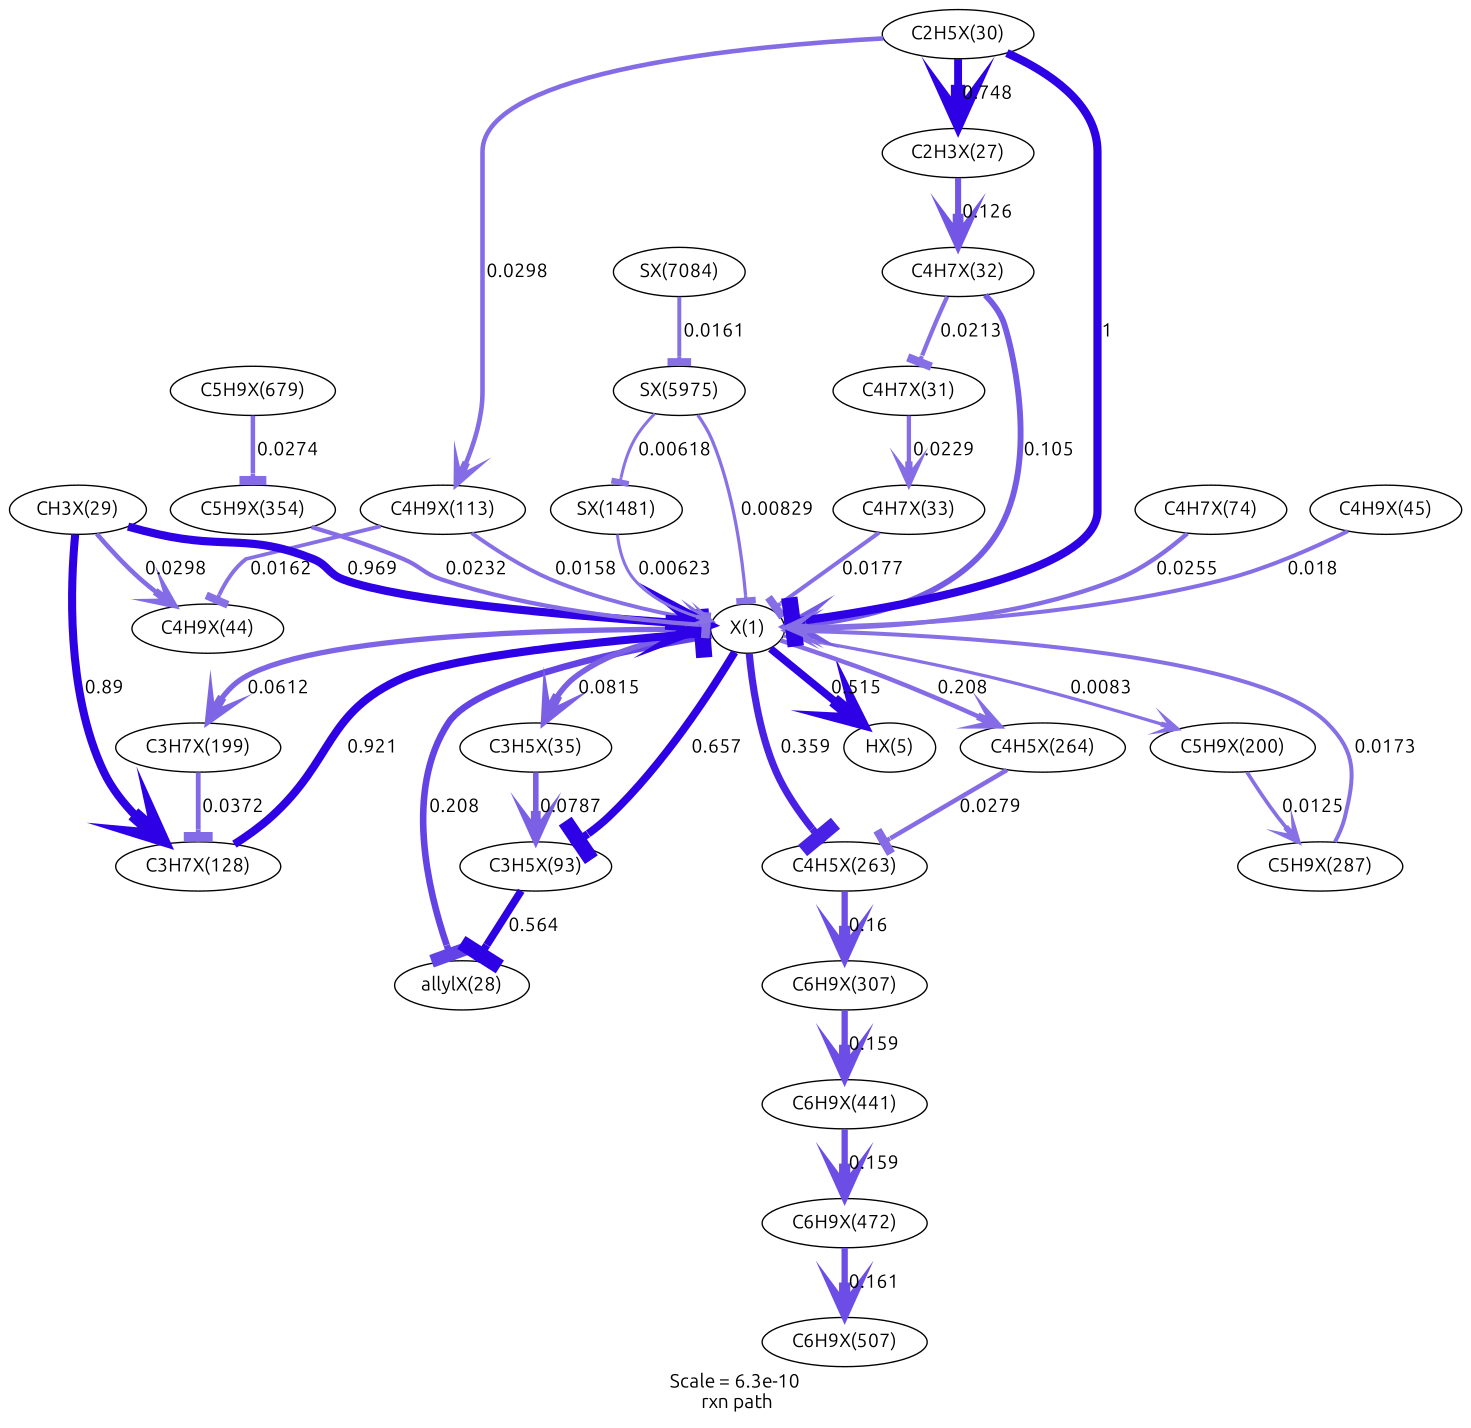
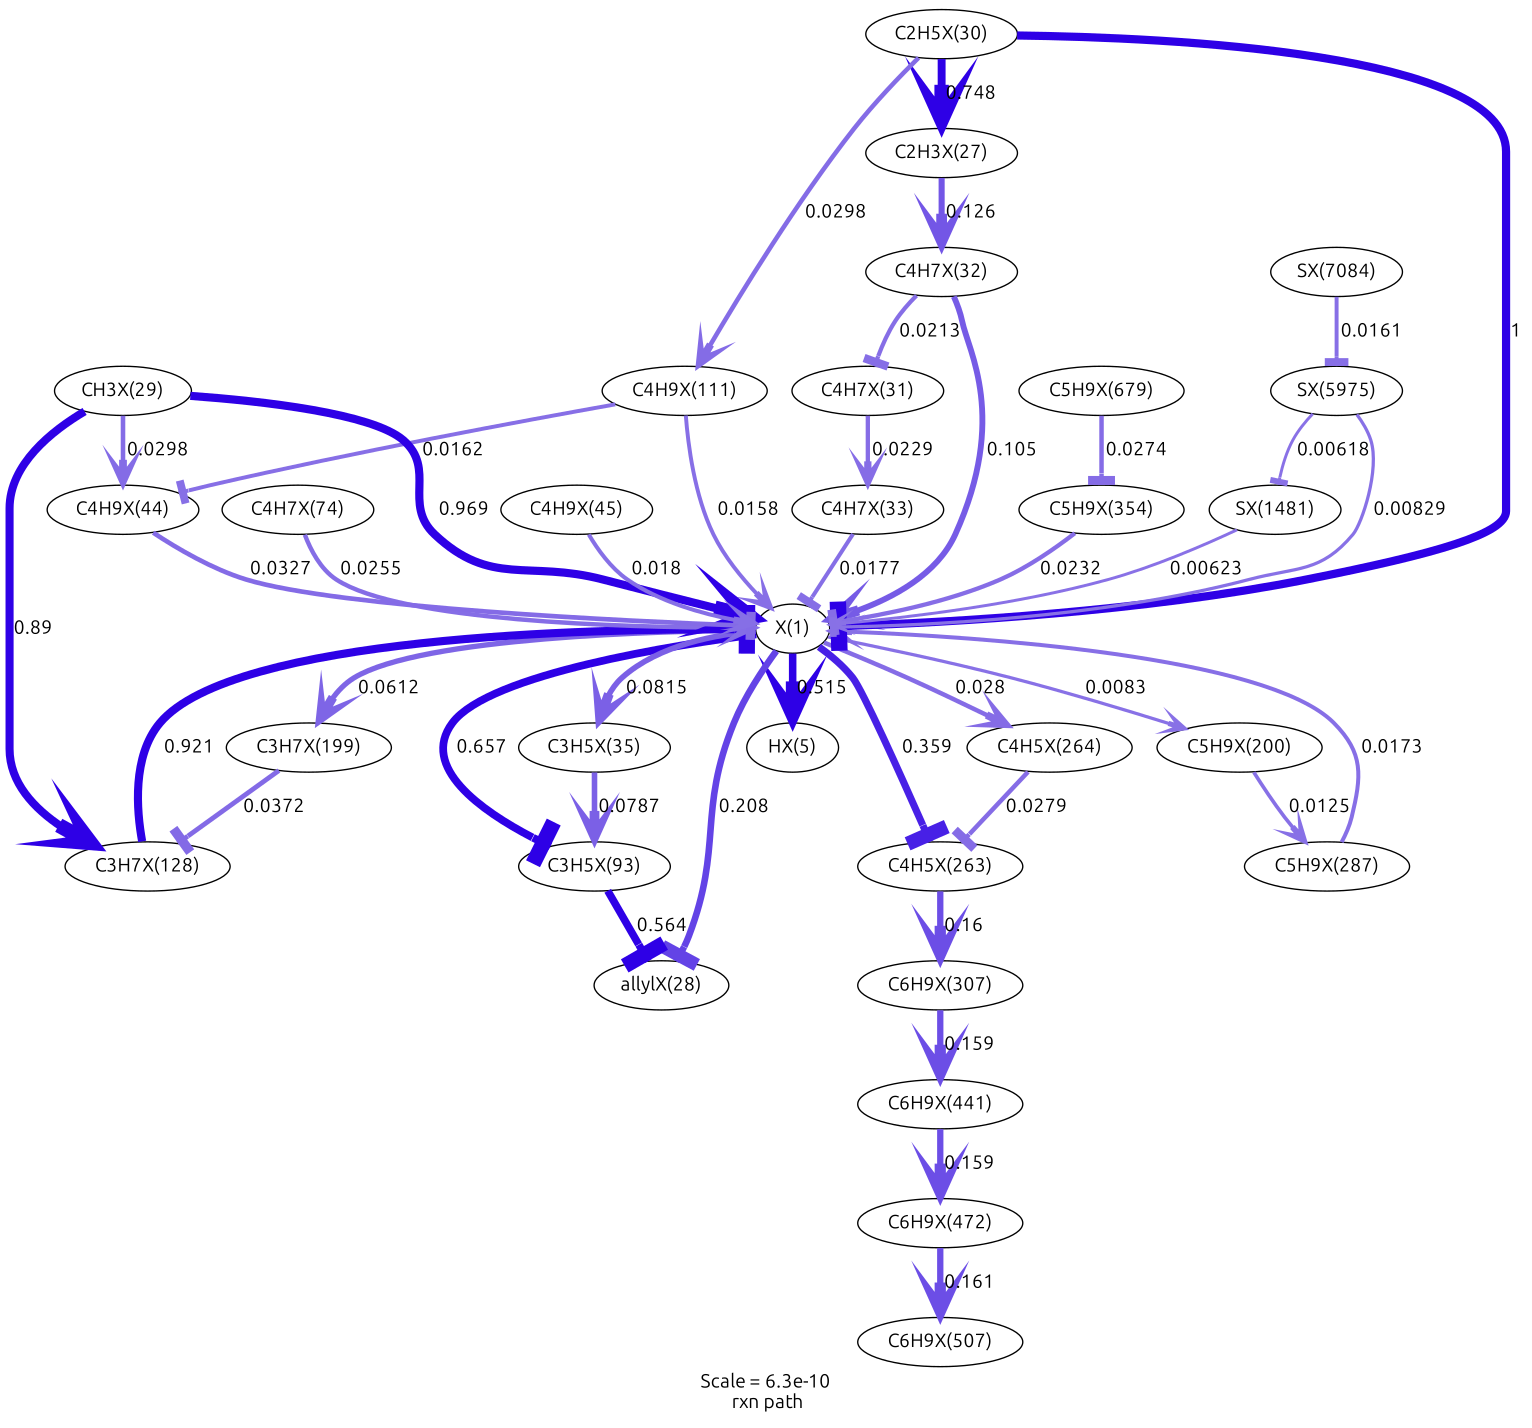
(443, 510) -> (685, 391)
none -> (351, 599)
(961, 688) -> (979, 688)
